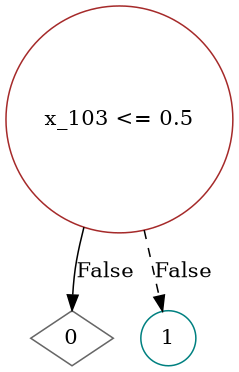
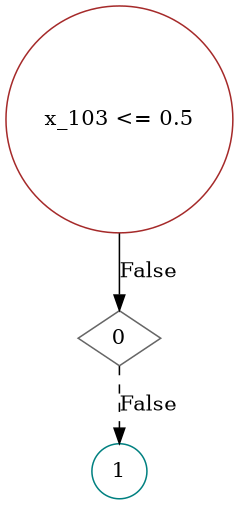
(152, 263) -> (119, 397)
